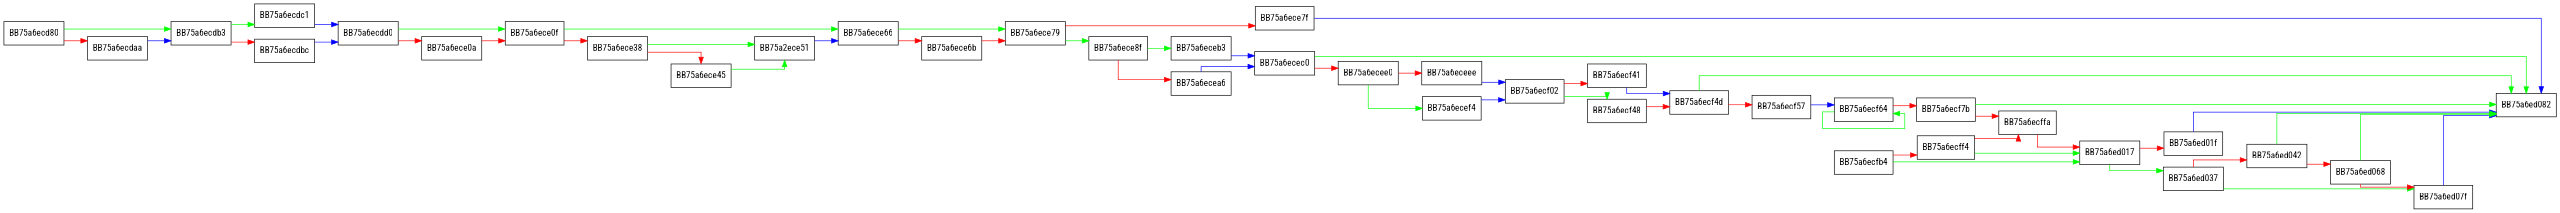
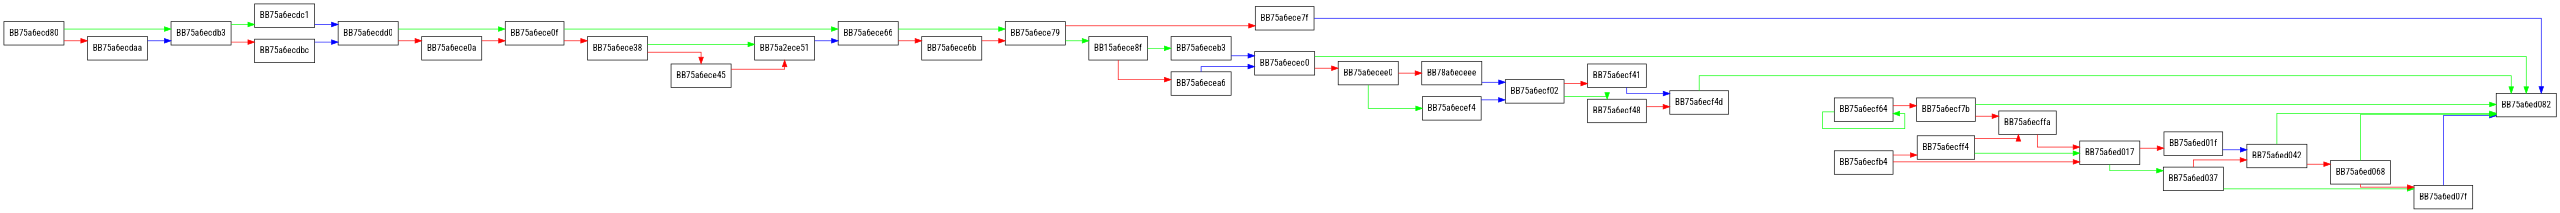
(1118, 48) -> (1118, 48)
(759, 69) -> (759, 69)
(1452, 73) -> (1452, 73)
(1781, 107) -> none
(2269, 112) -> (2232, 150)
(1983, 162) -> (1983, 162)
